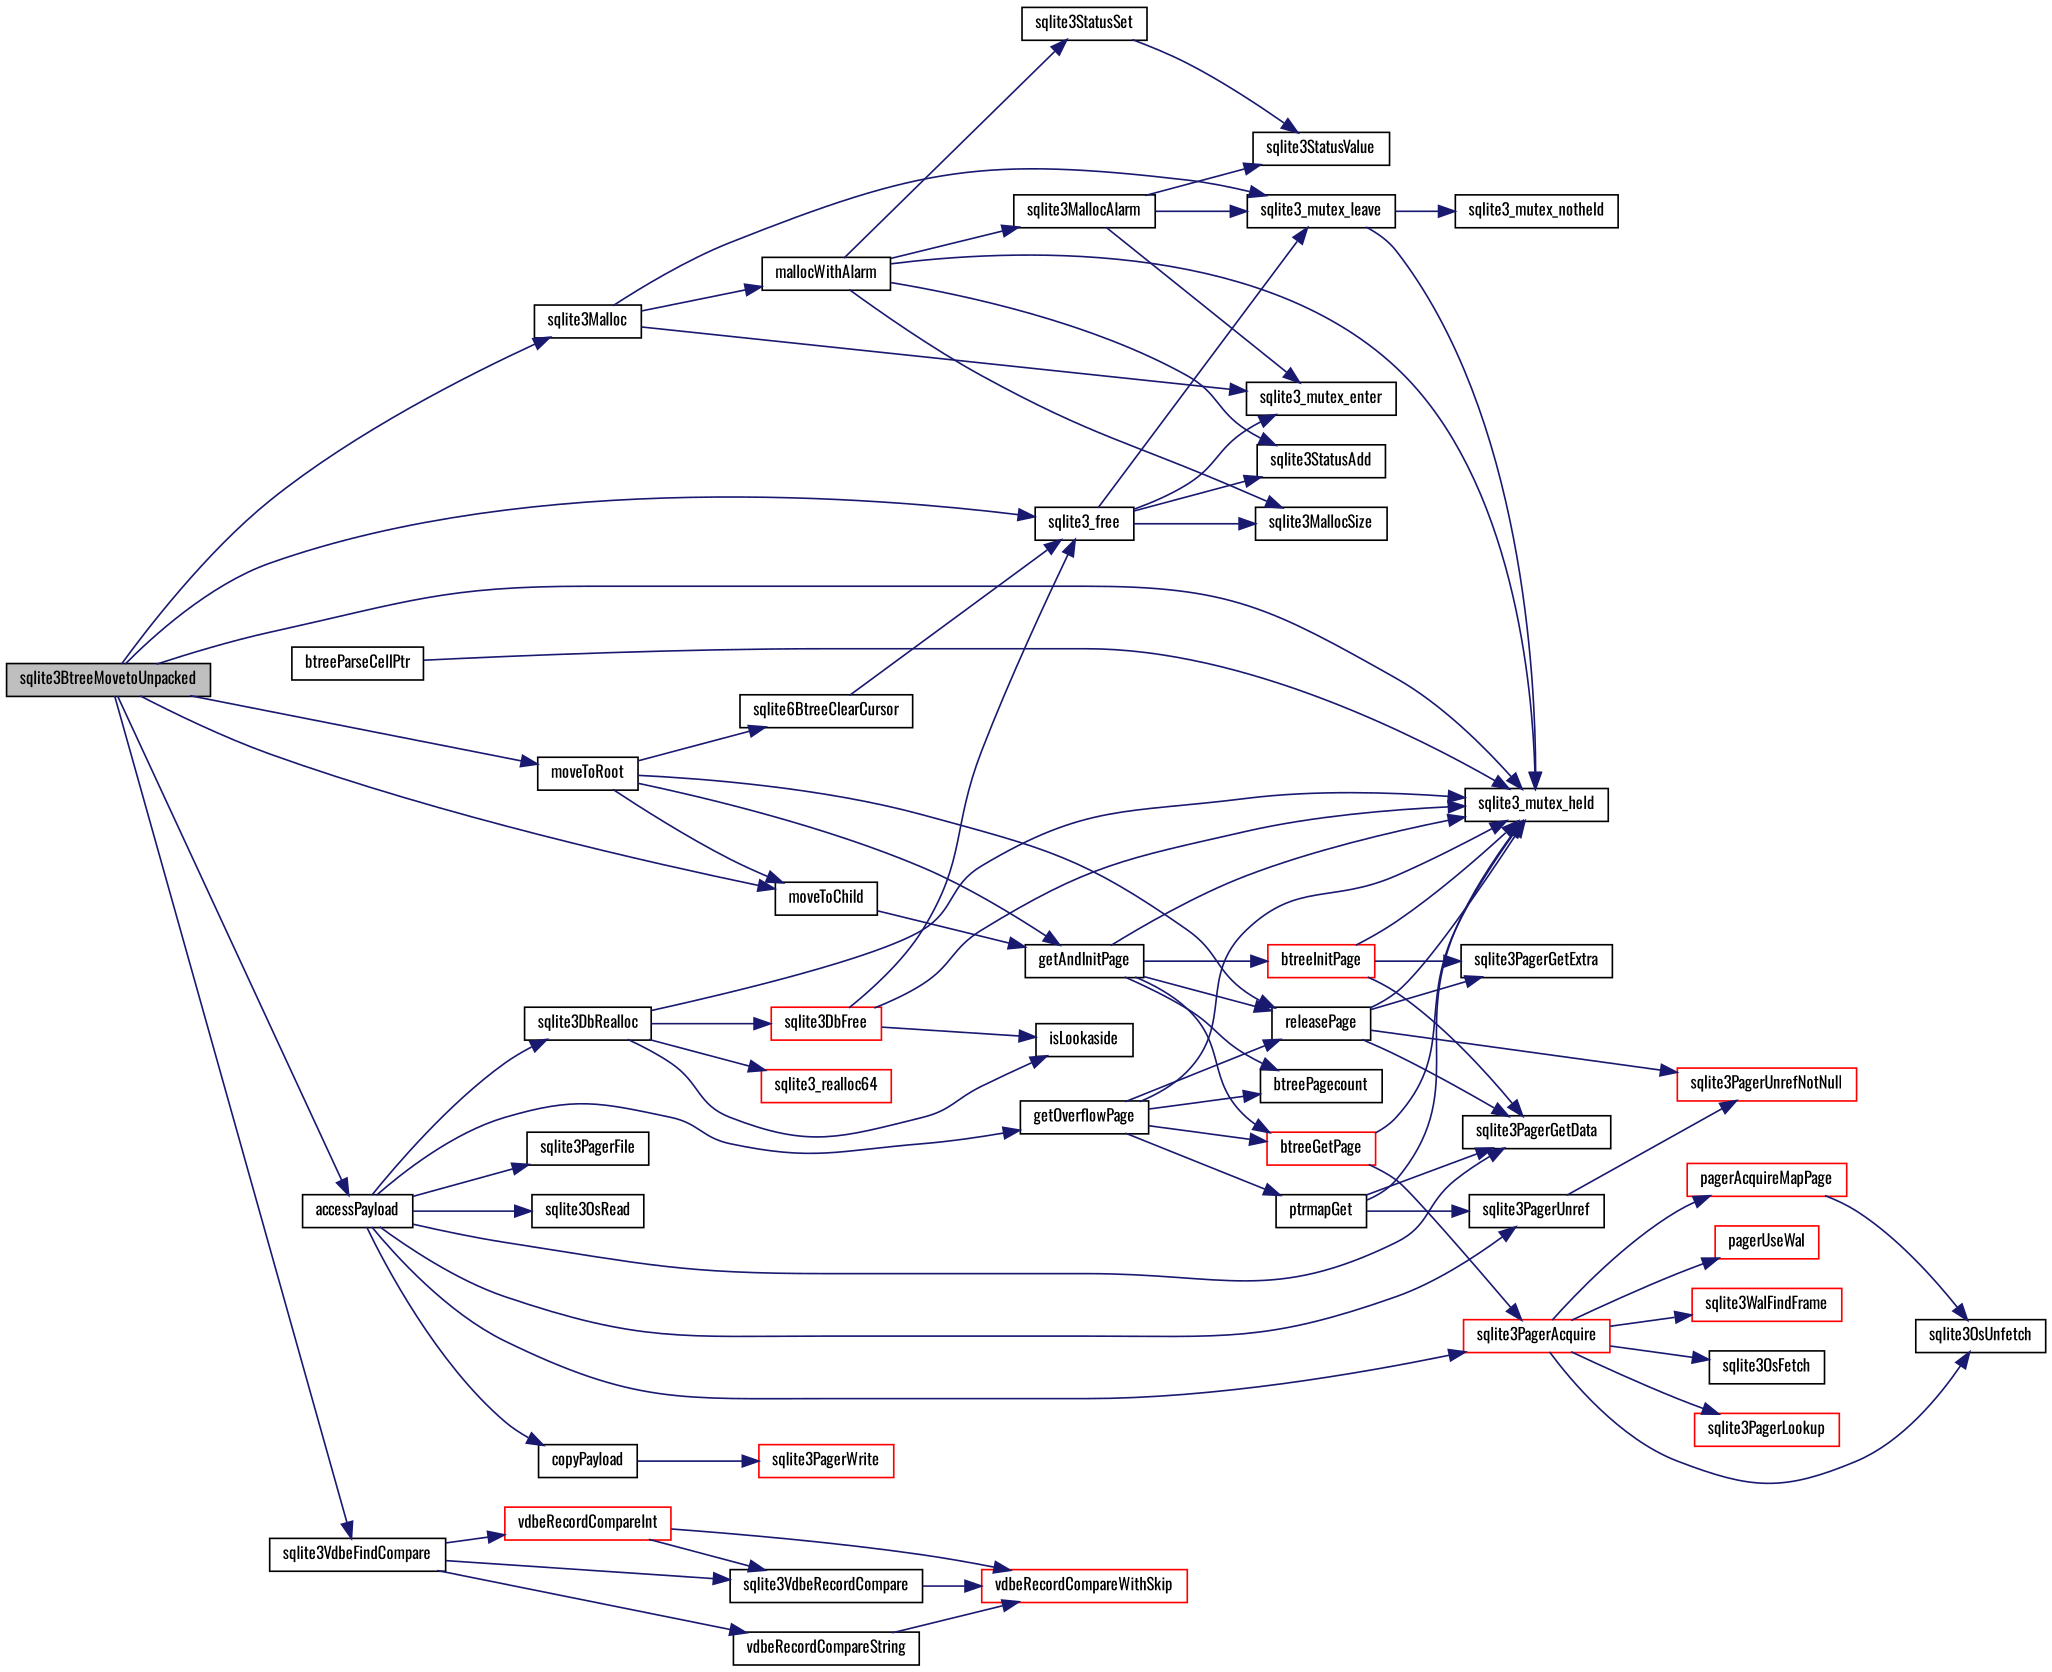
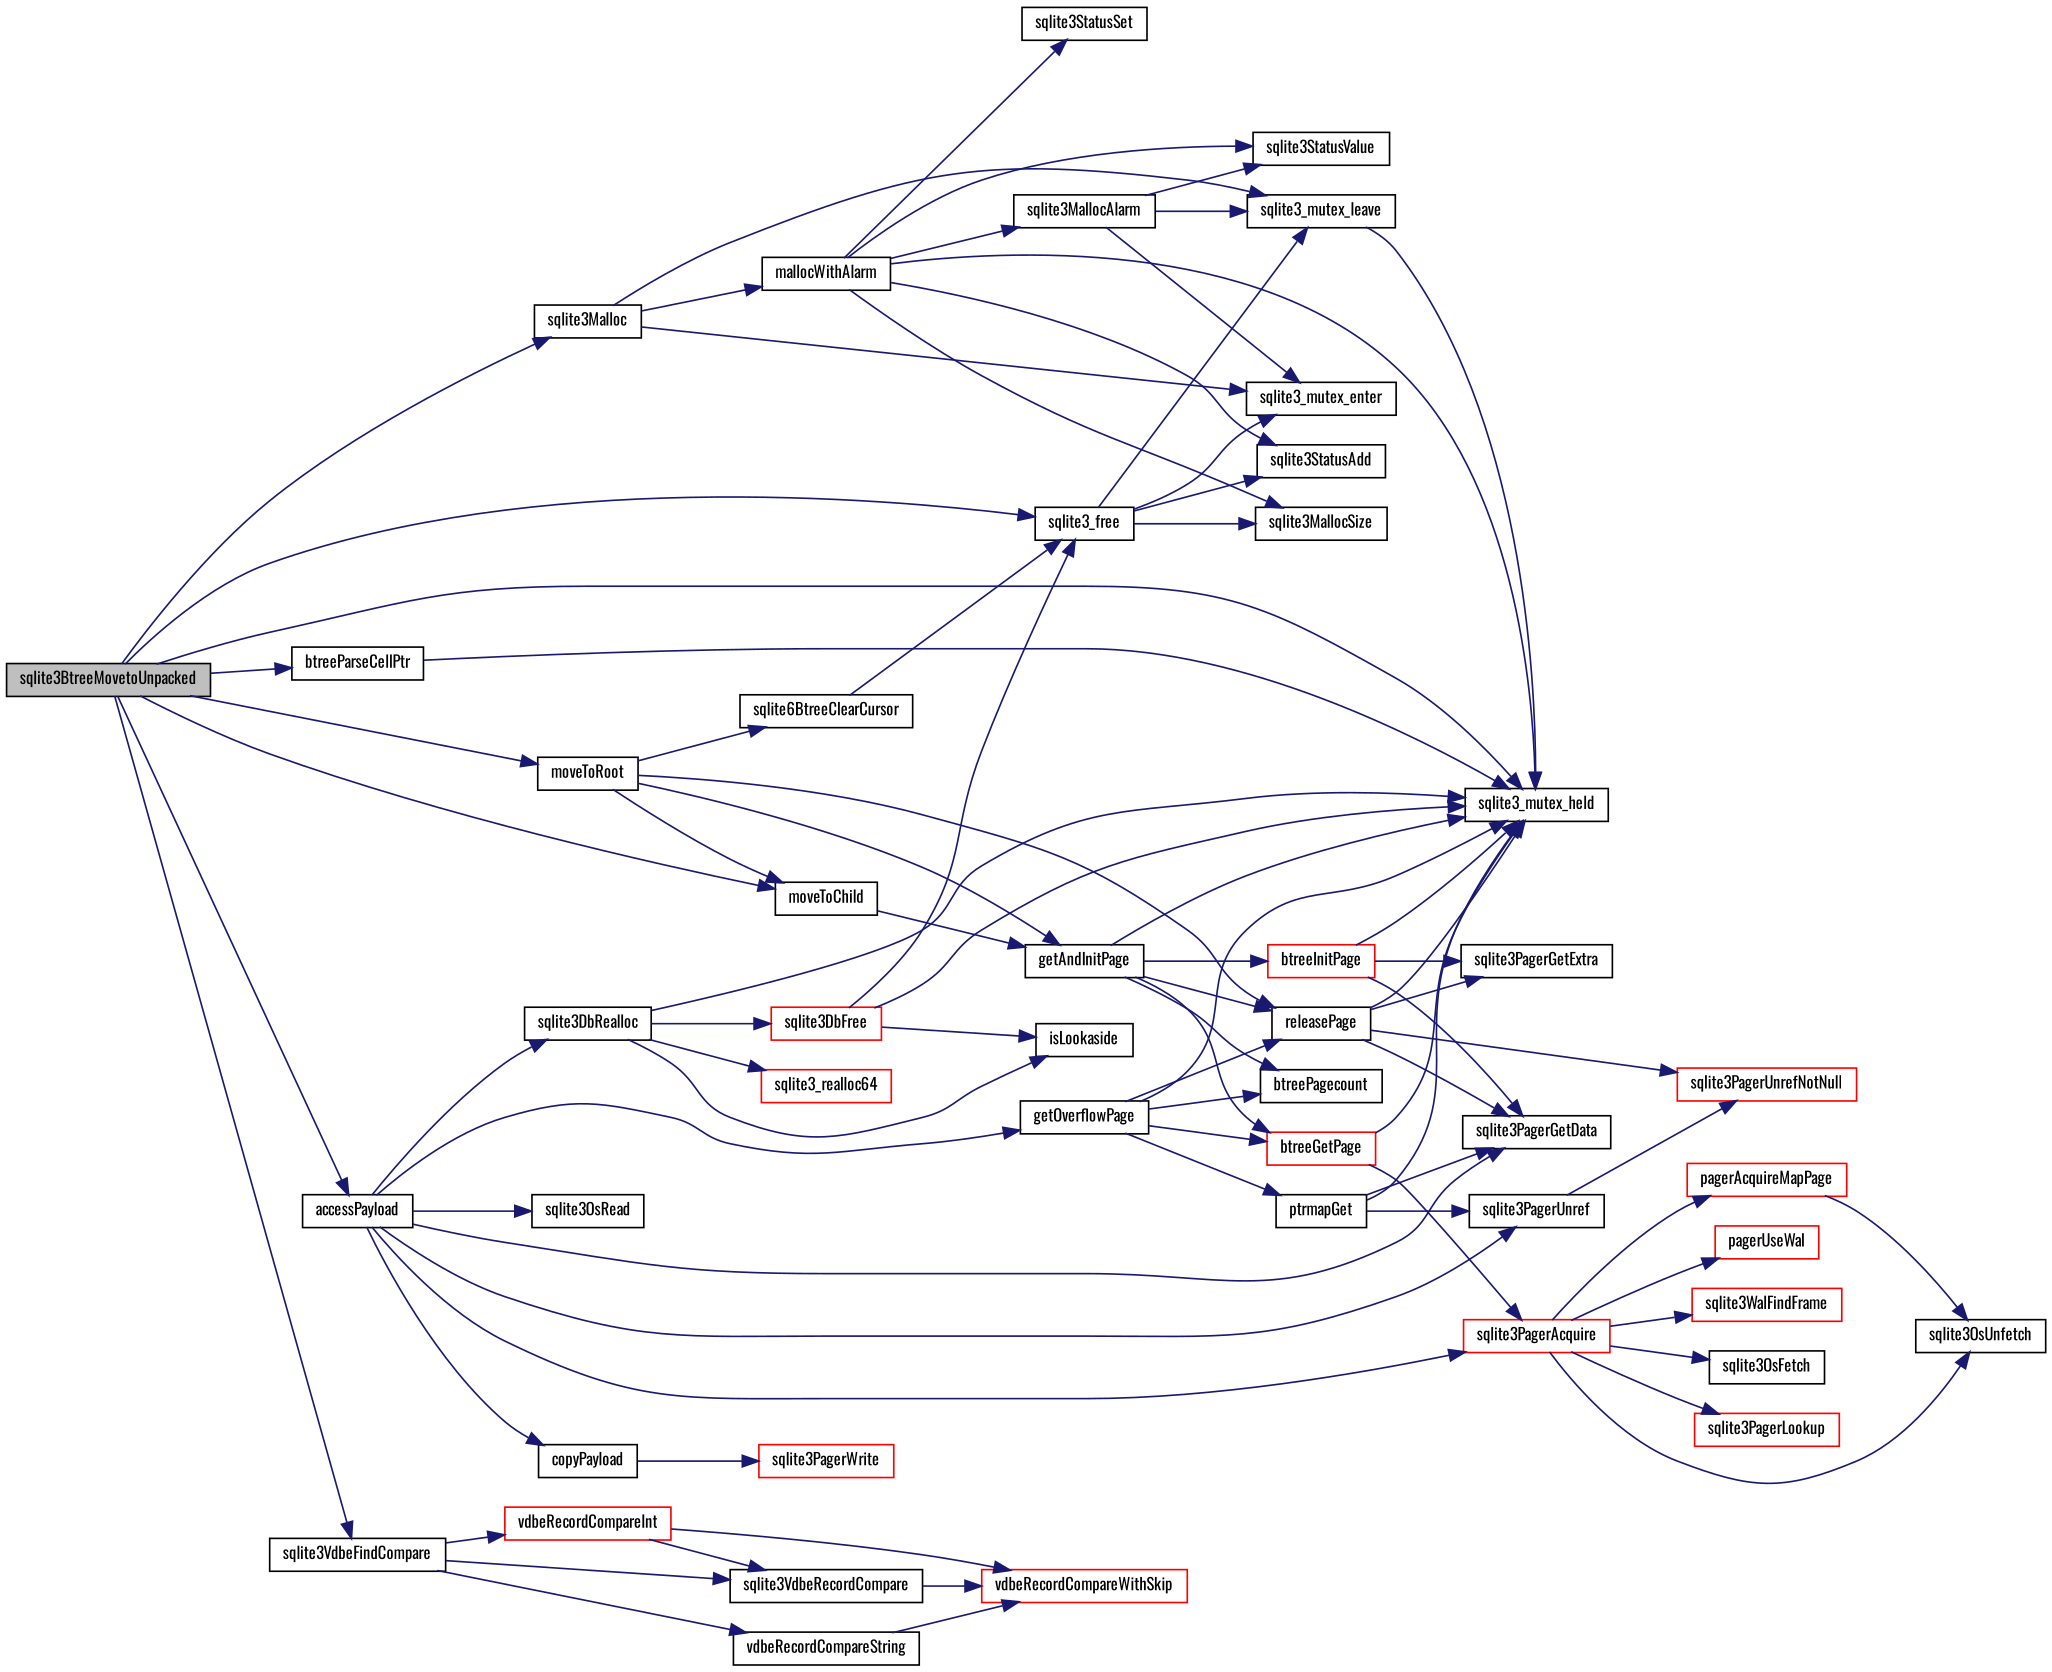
(1211, 76) -> (1071, 159)
(1537, 211) -> none
none -> (243, 671)
(588, 1149) -> none
